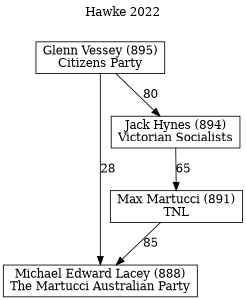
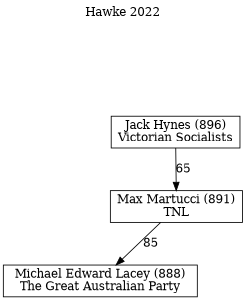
(100, 58) -> none
(176, 132) -> (176, 132)
(100, 281) -> (100, 281)
